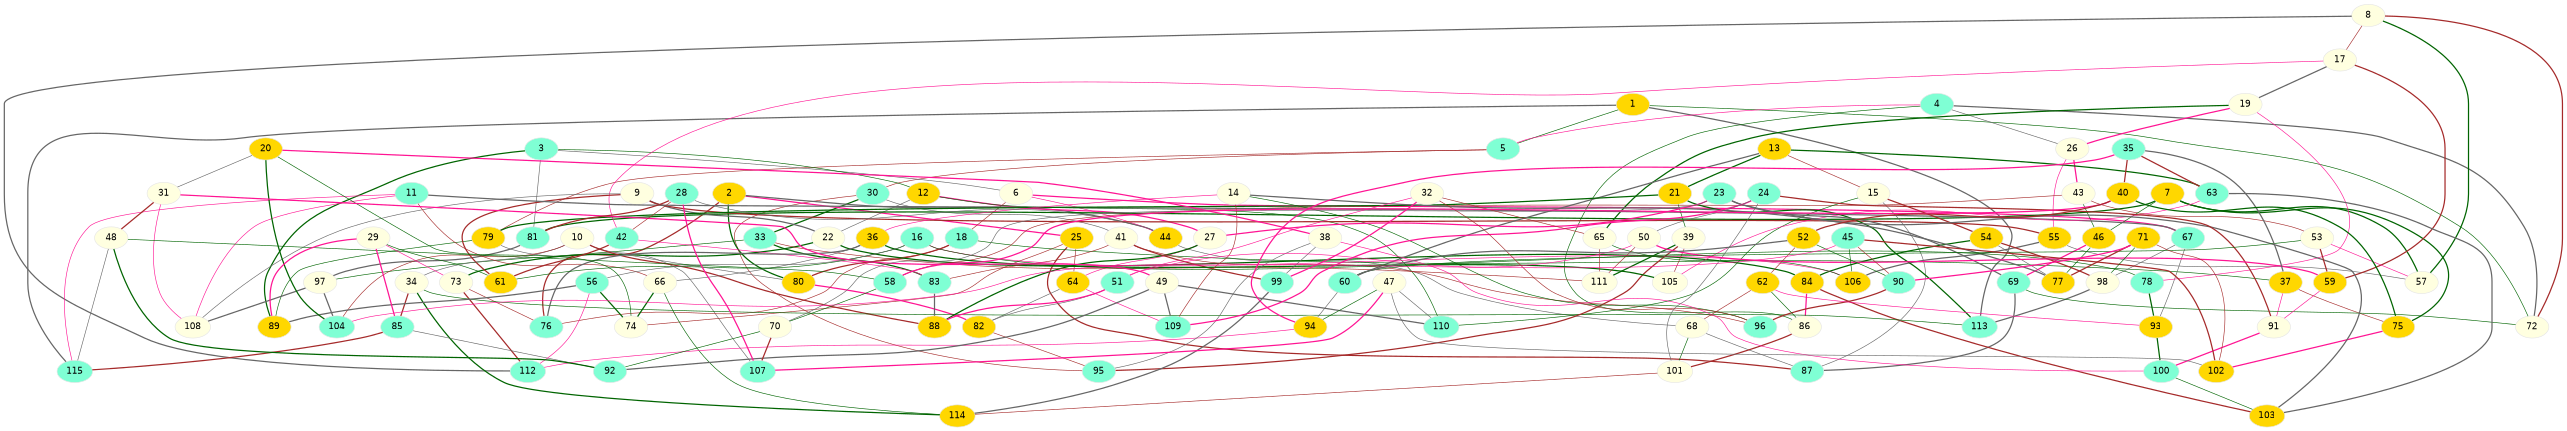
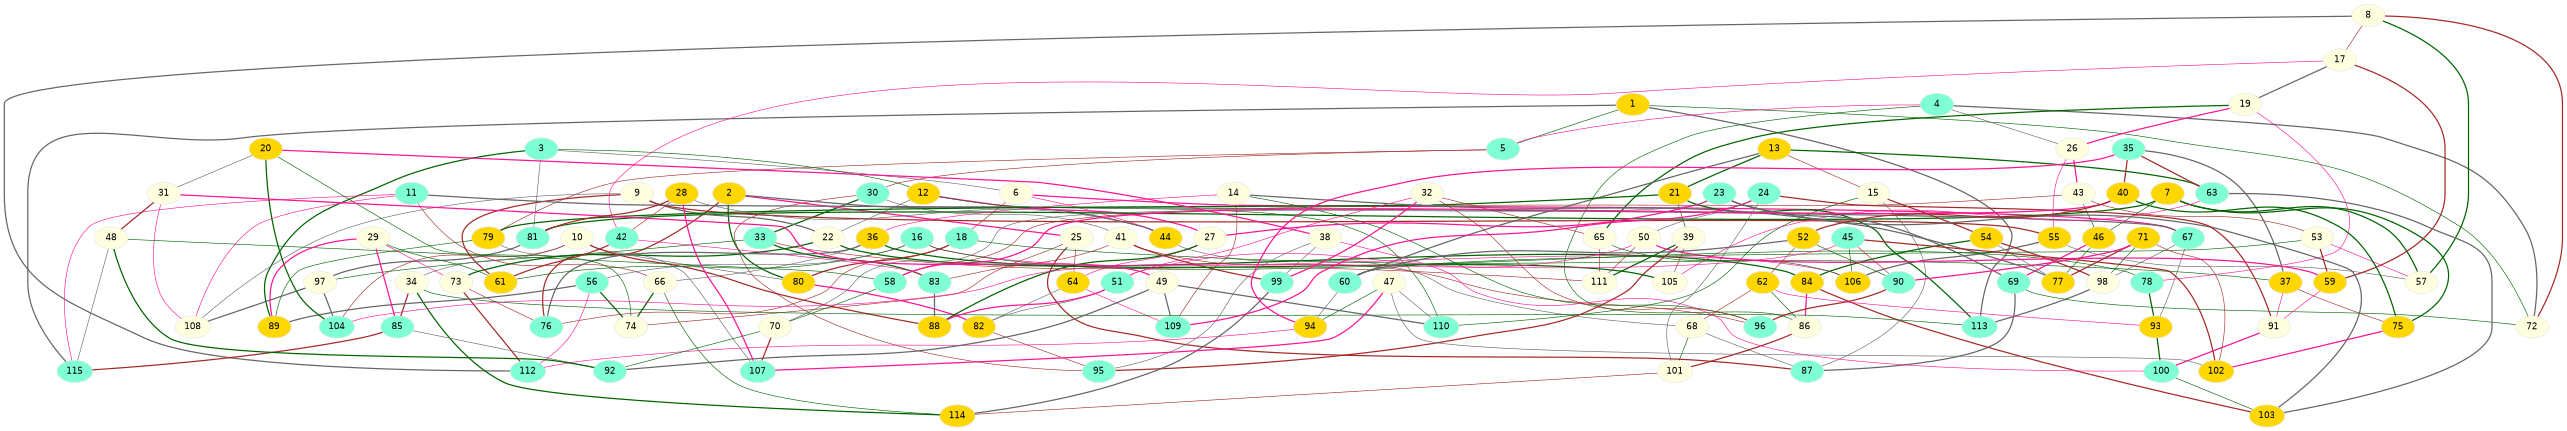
(682, 193) -> (682, 193)
(1077, 238) -> (1077, 238)
